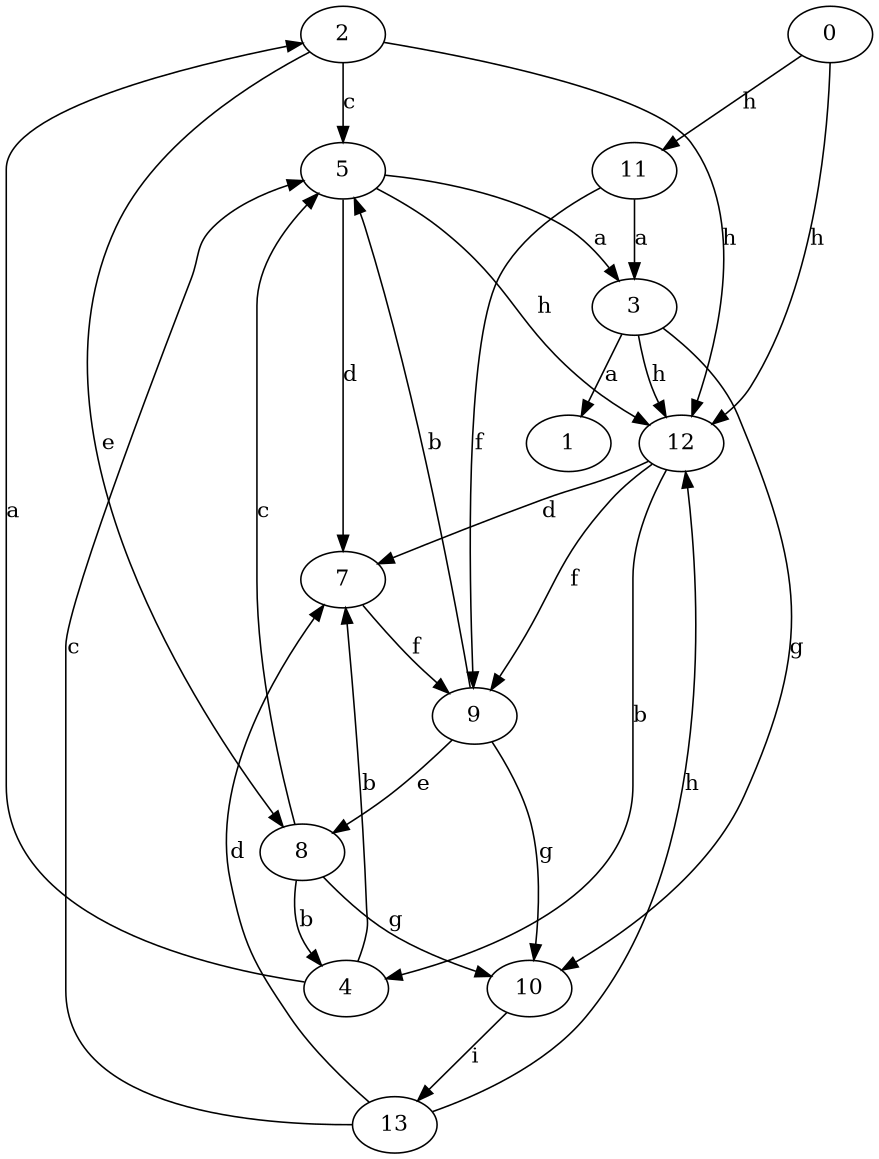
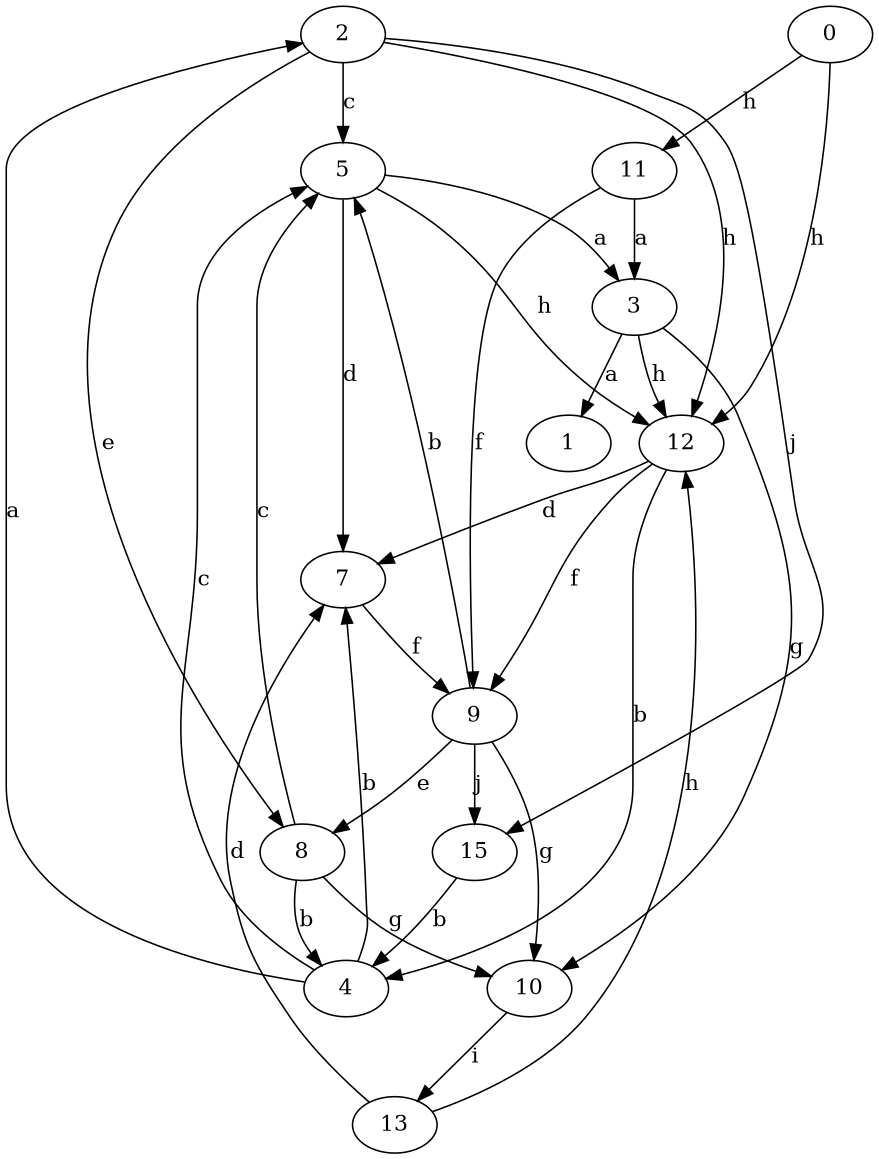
(66, 726) -> (194, 585)
none -> (475, 852)
